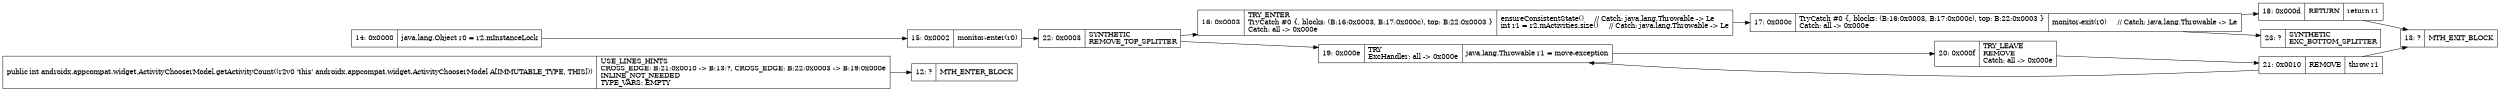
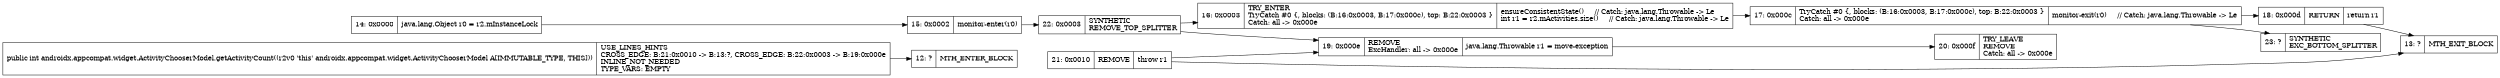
(1375, 50) -> (1384, 43)
(2155, 59) -> none
